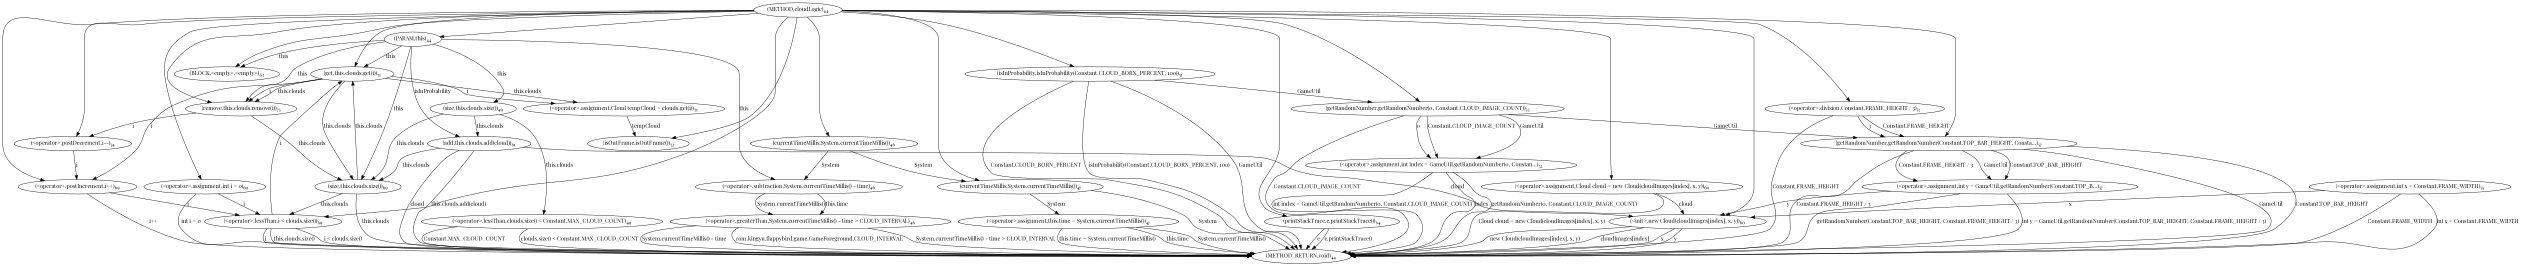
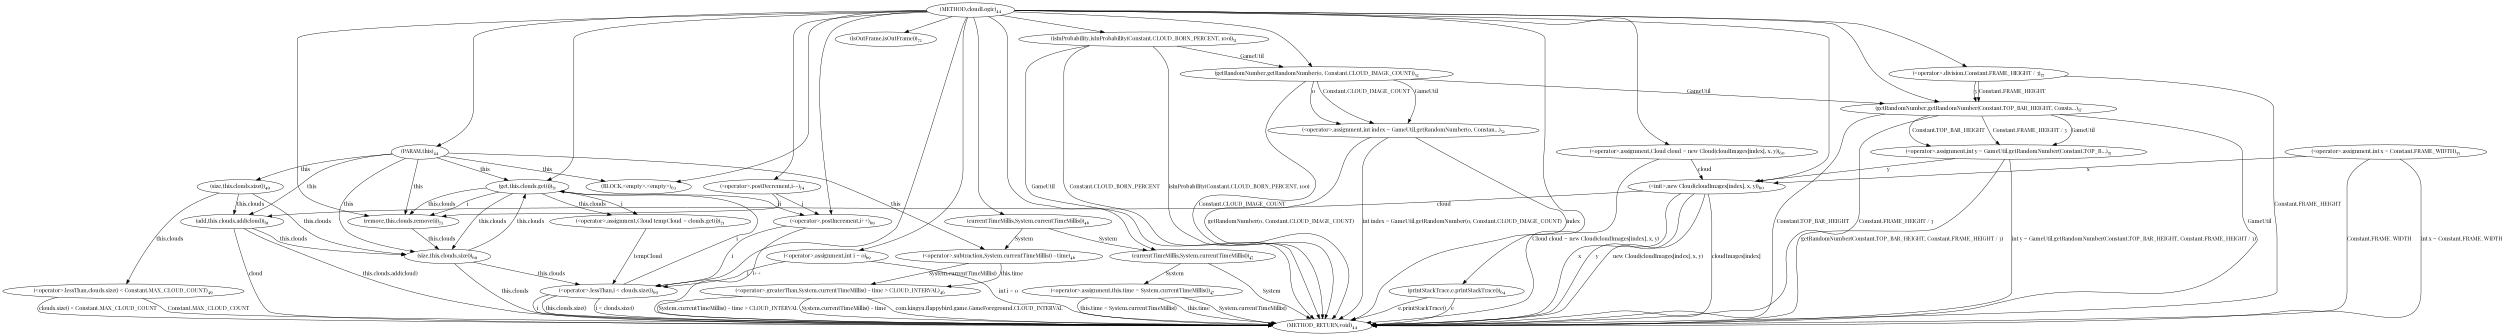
(433, 91) -> (312, 187)
(144, 121) -> (620, 213)
(630, 124) -> (630, 255)
(1080, 153) -> (957, 209)
